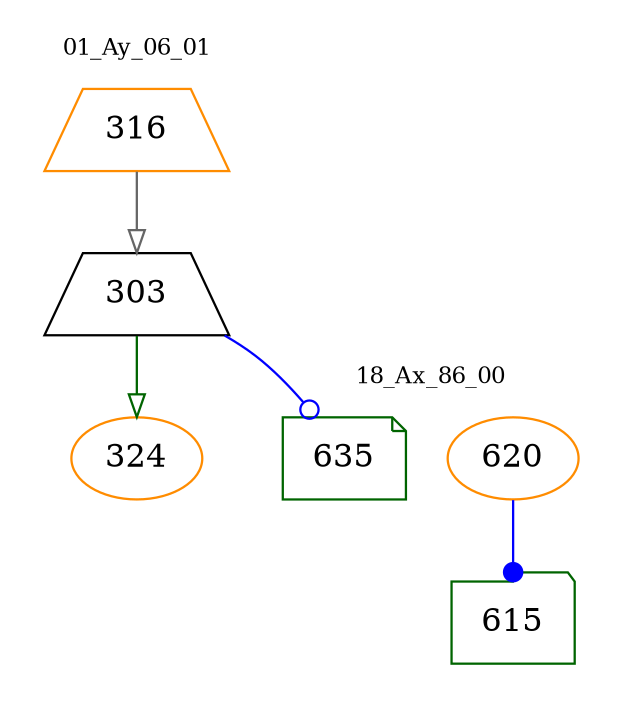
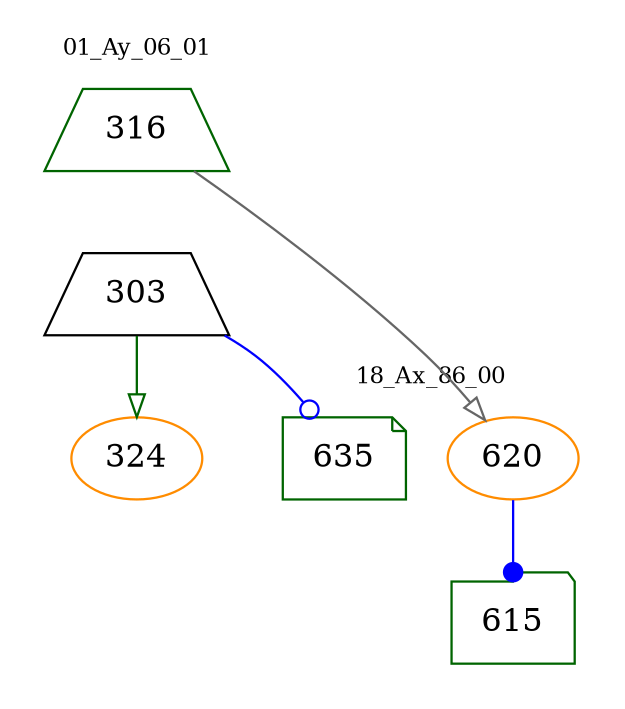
(137, 130) -> (137, 130)
(137, 201) -> (338, 279)
